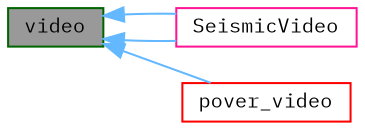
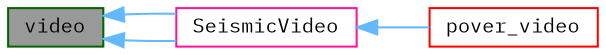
(167, 67) -> (403, 27)
